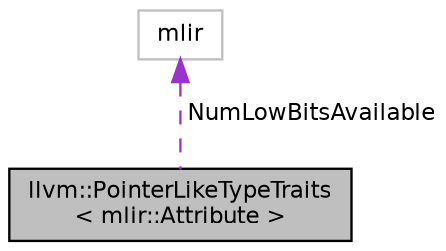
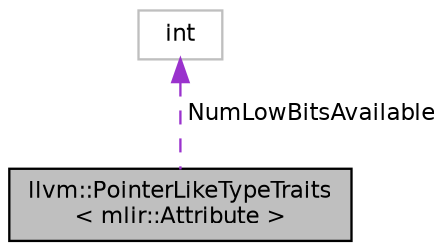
(180, 35) -> (180, 35)
